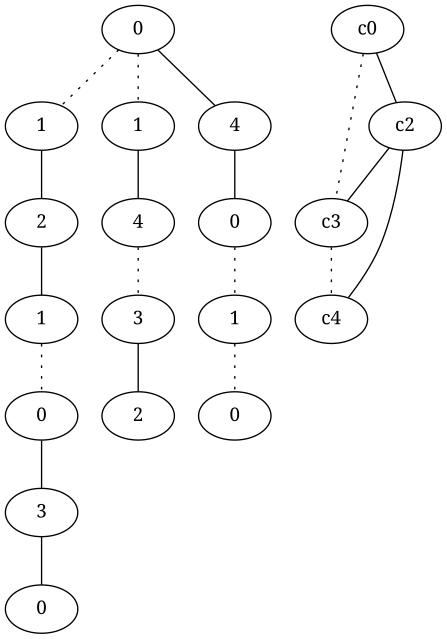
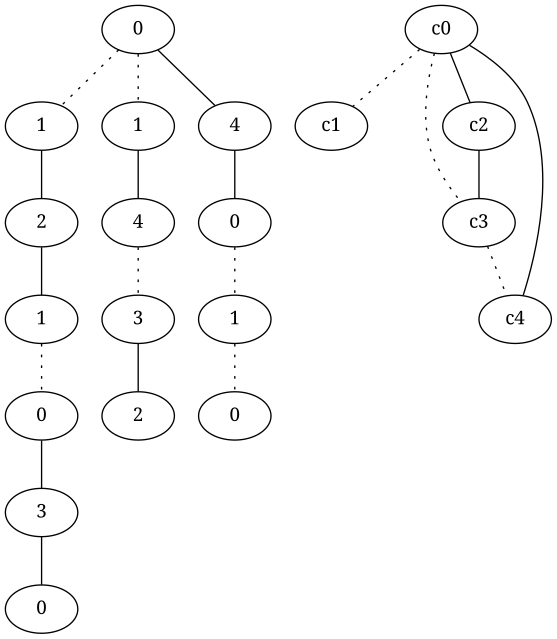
none -> (331, 126)
(387, 228) -> (542, 158)
